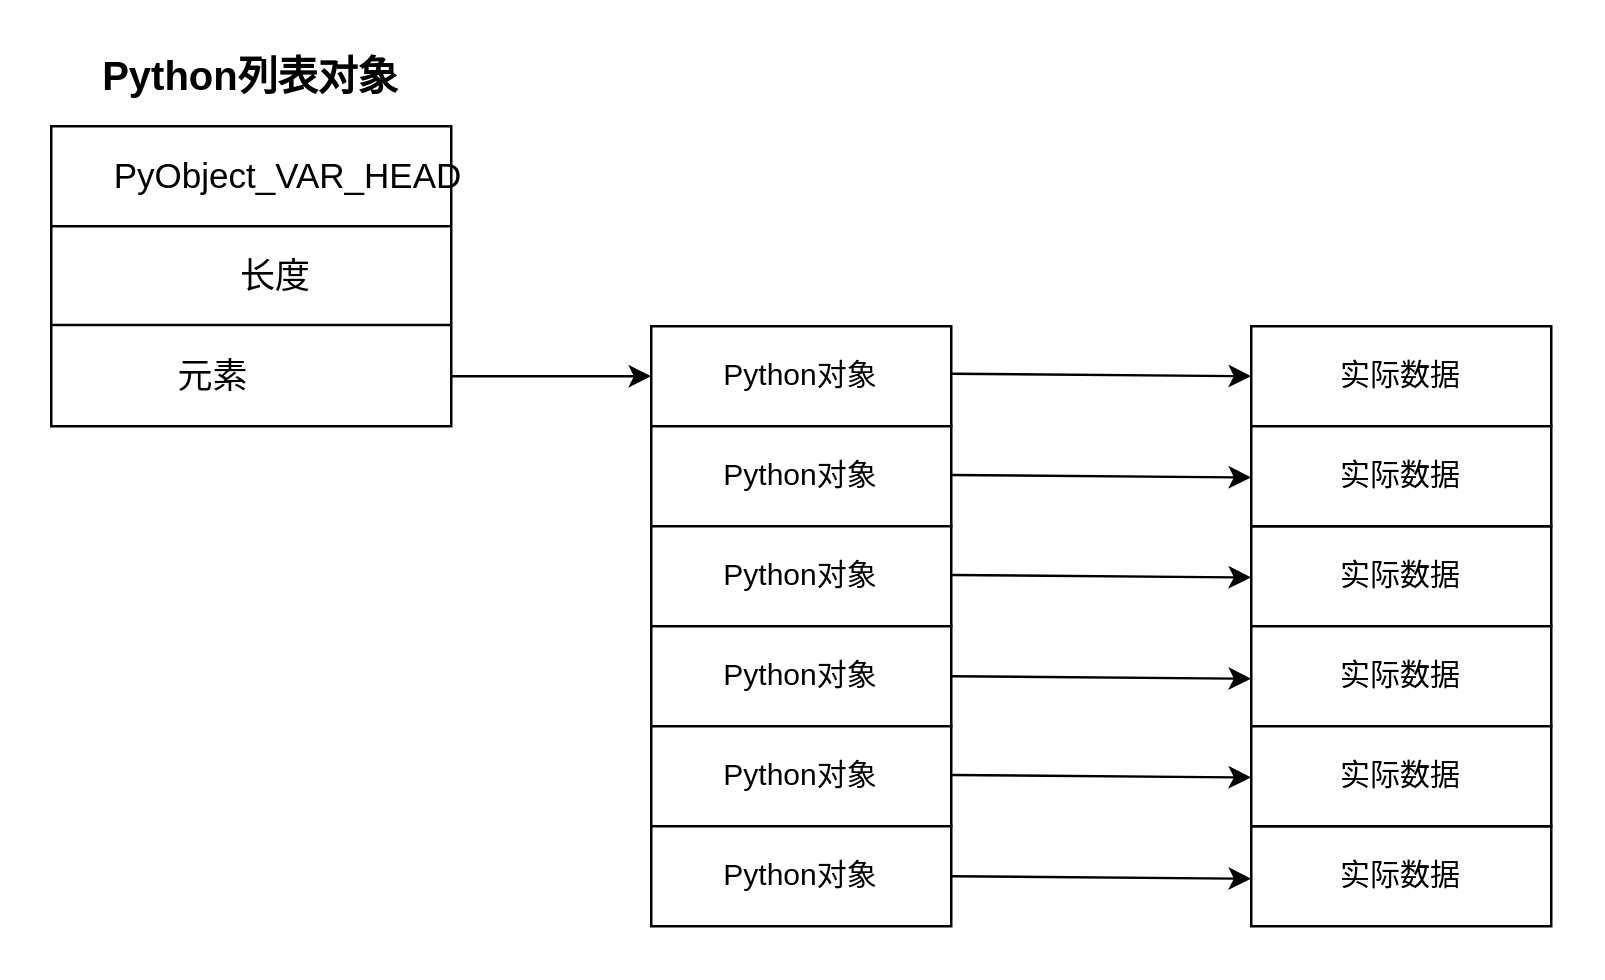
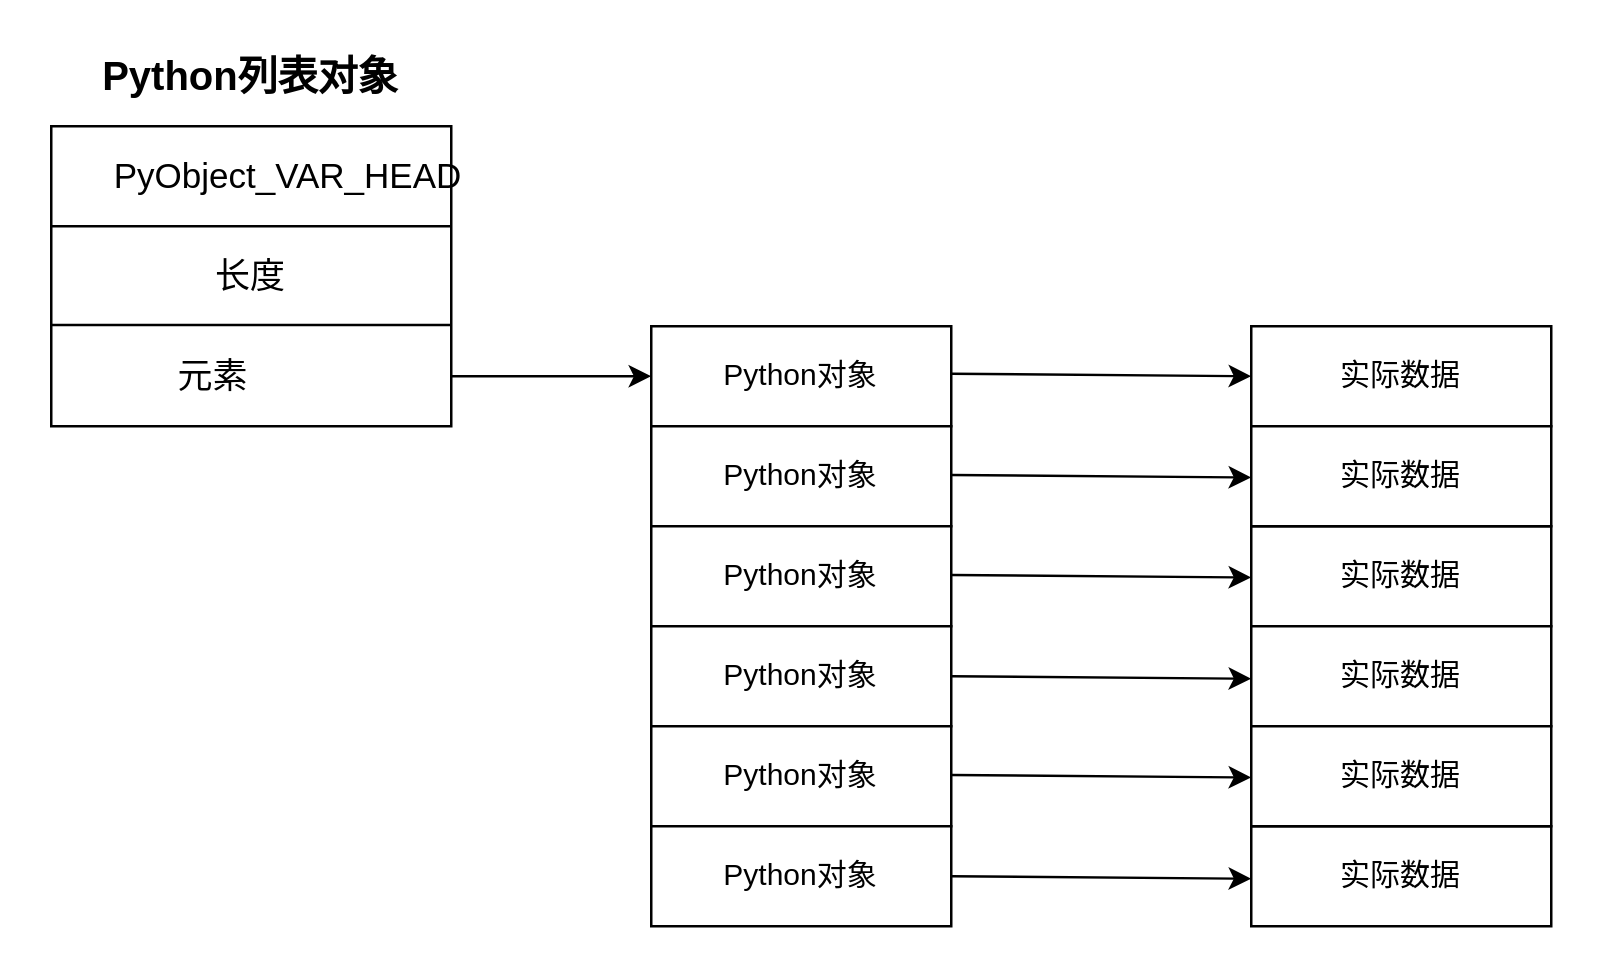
(276, 276) -> (251, 276)
